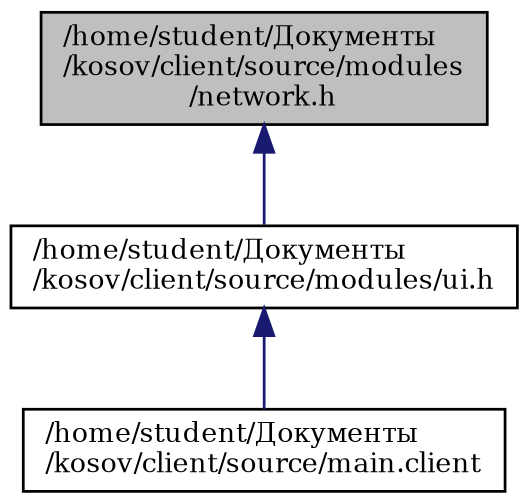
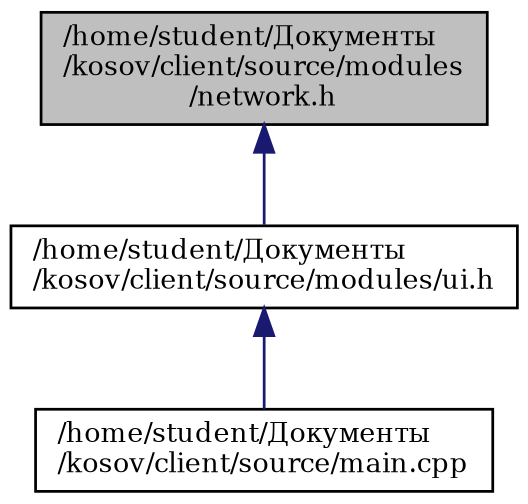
(264, 450) -> (264, 450)
